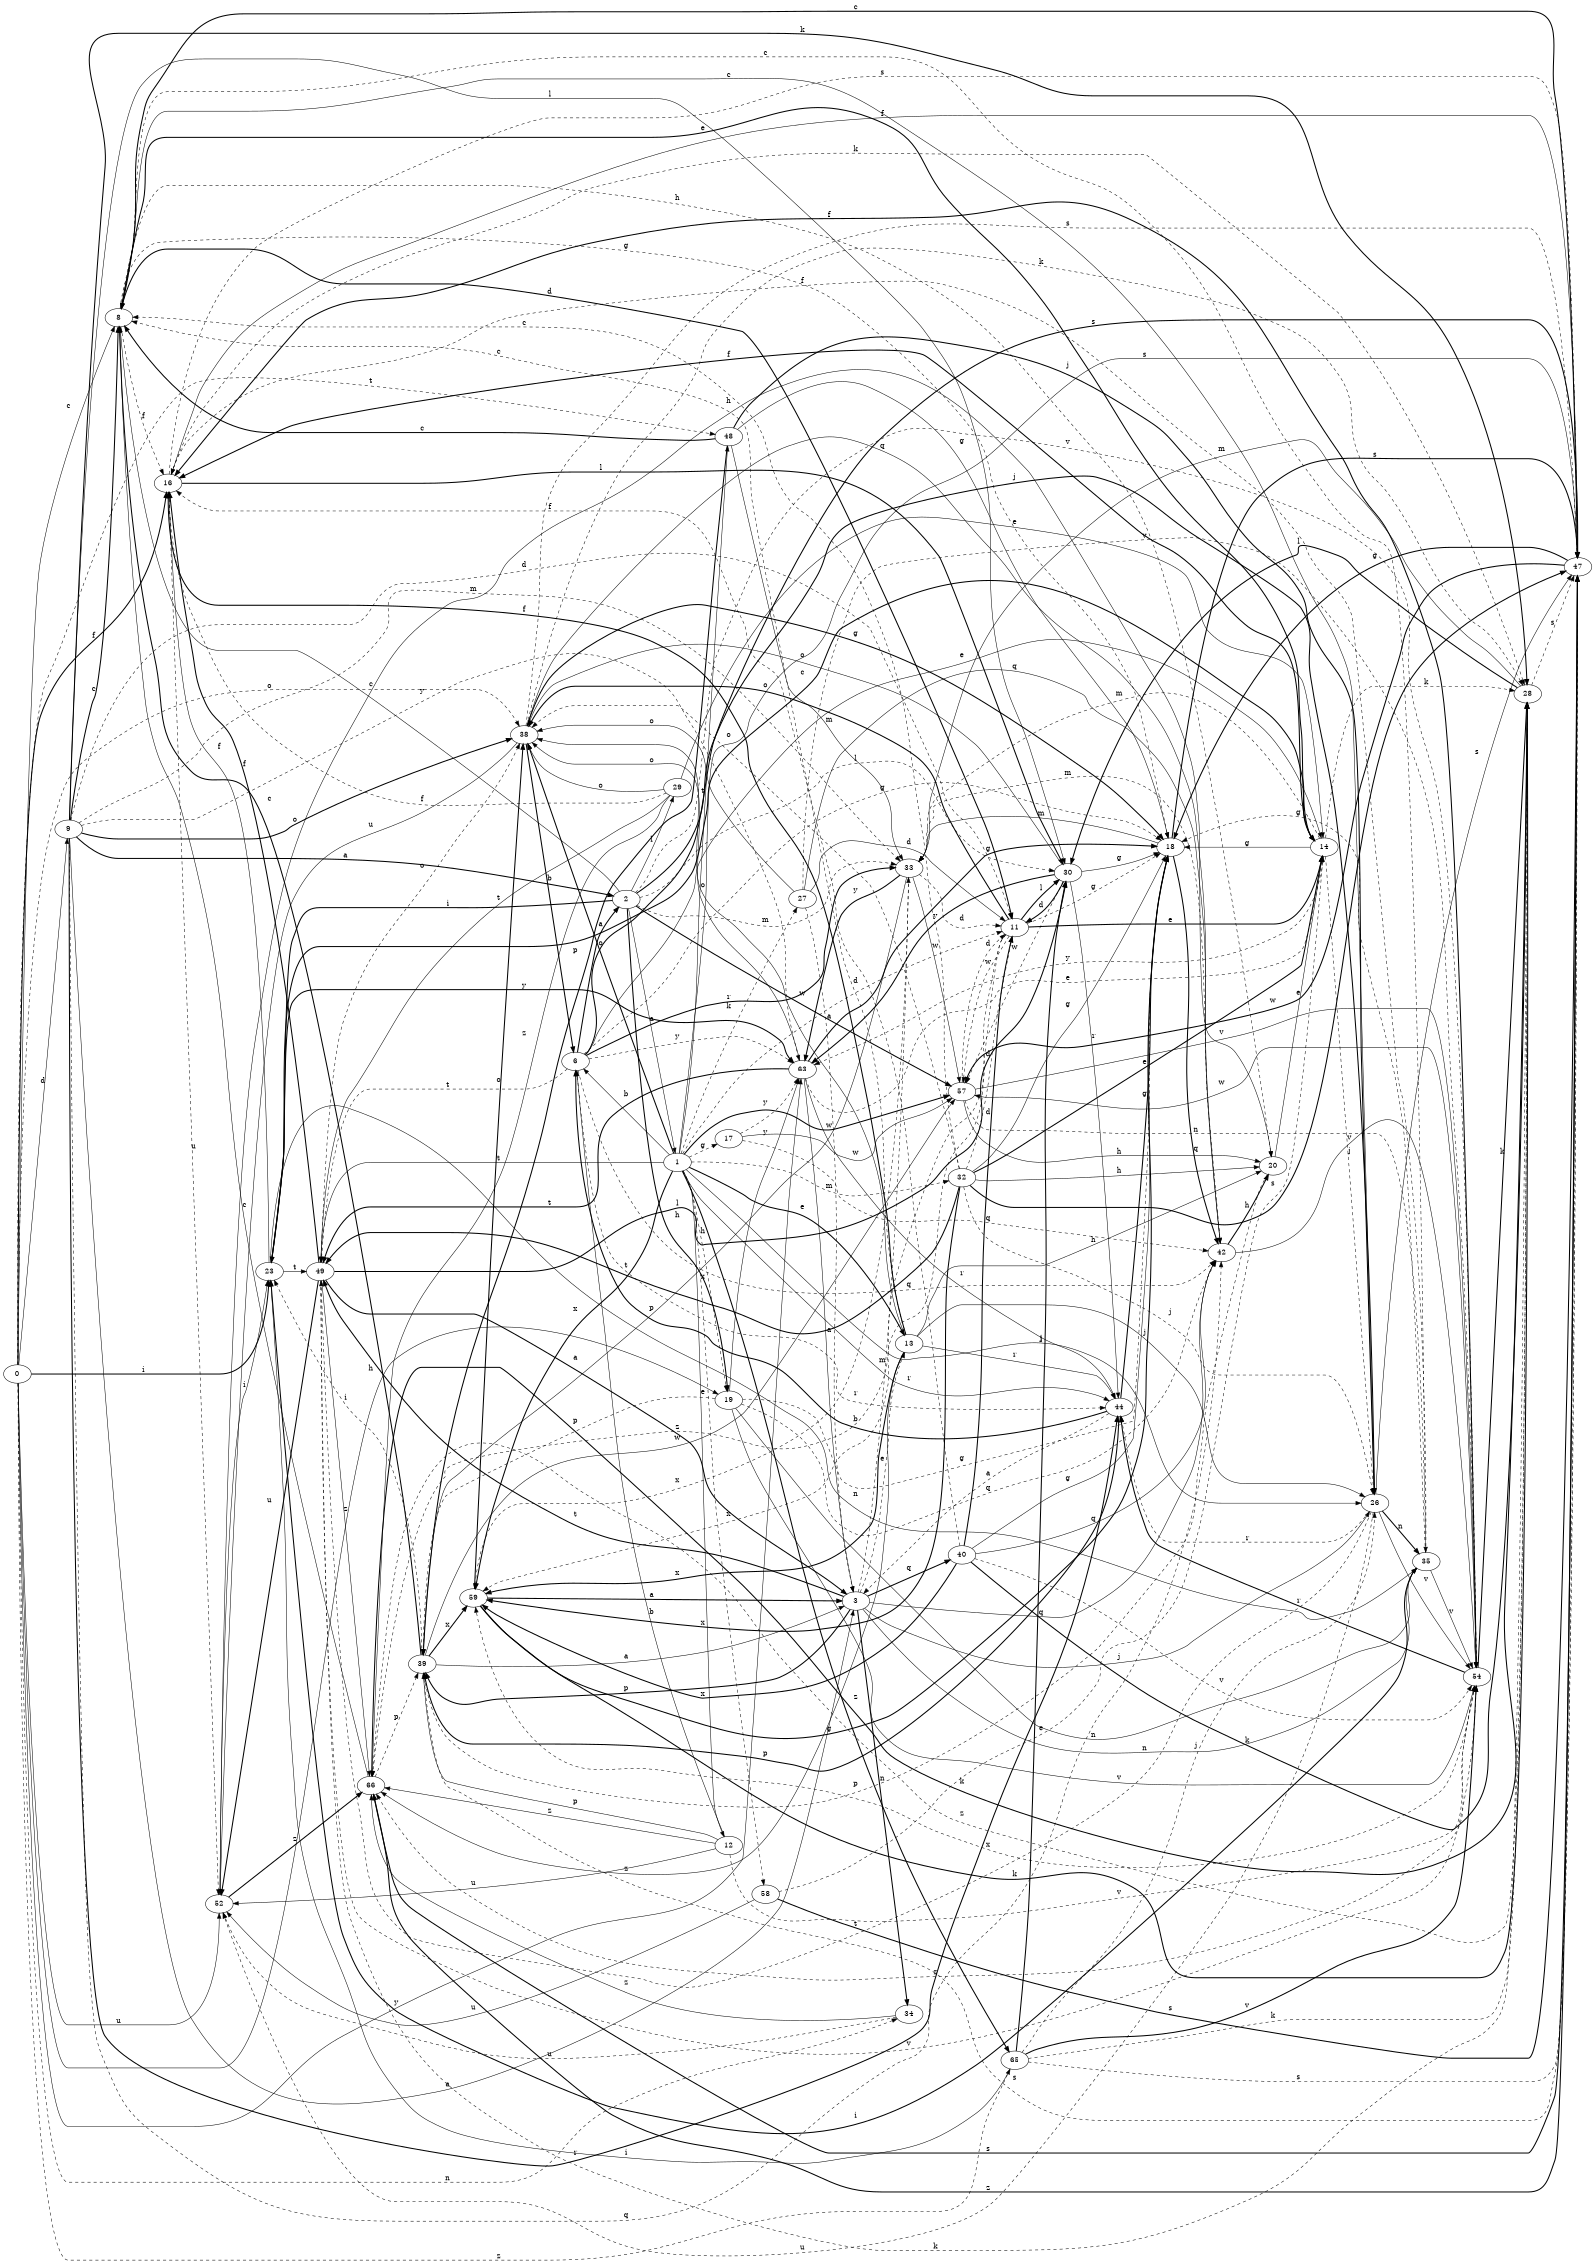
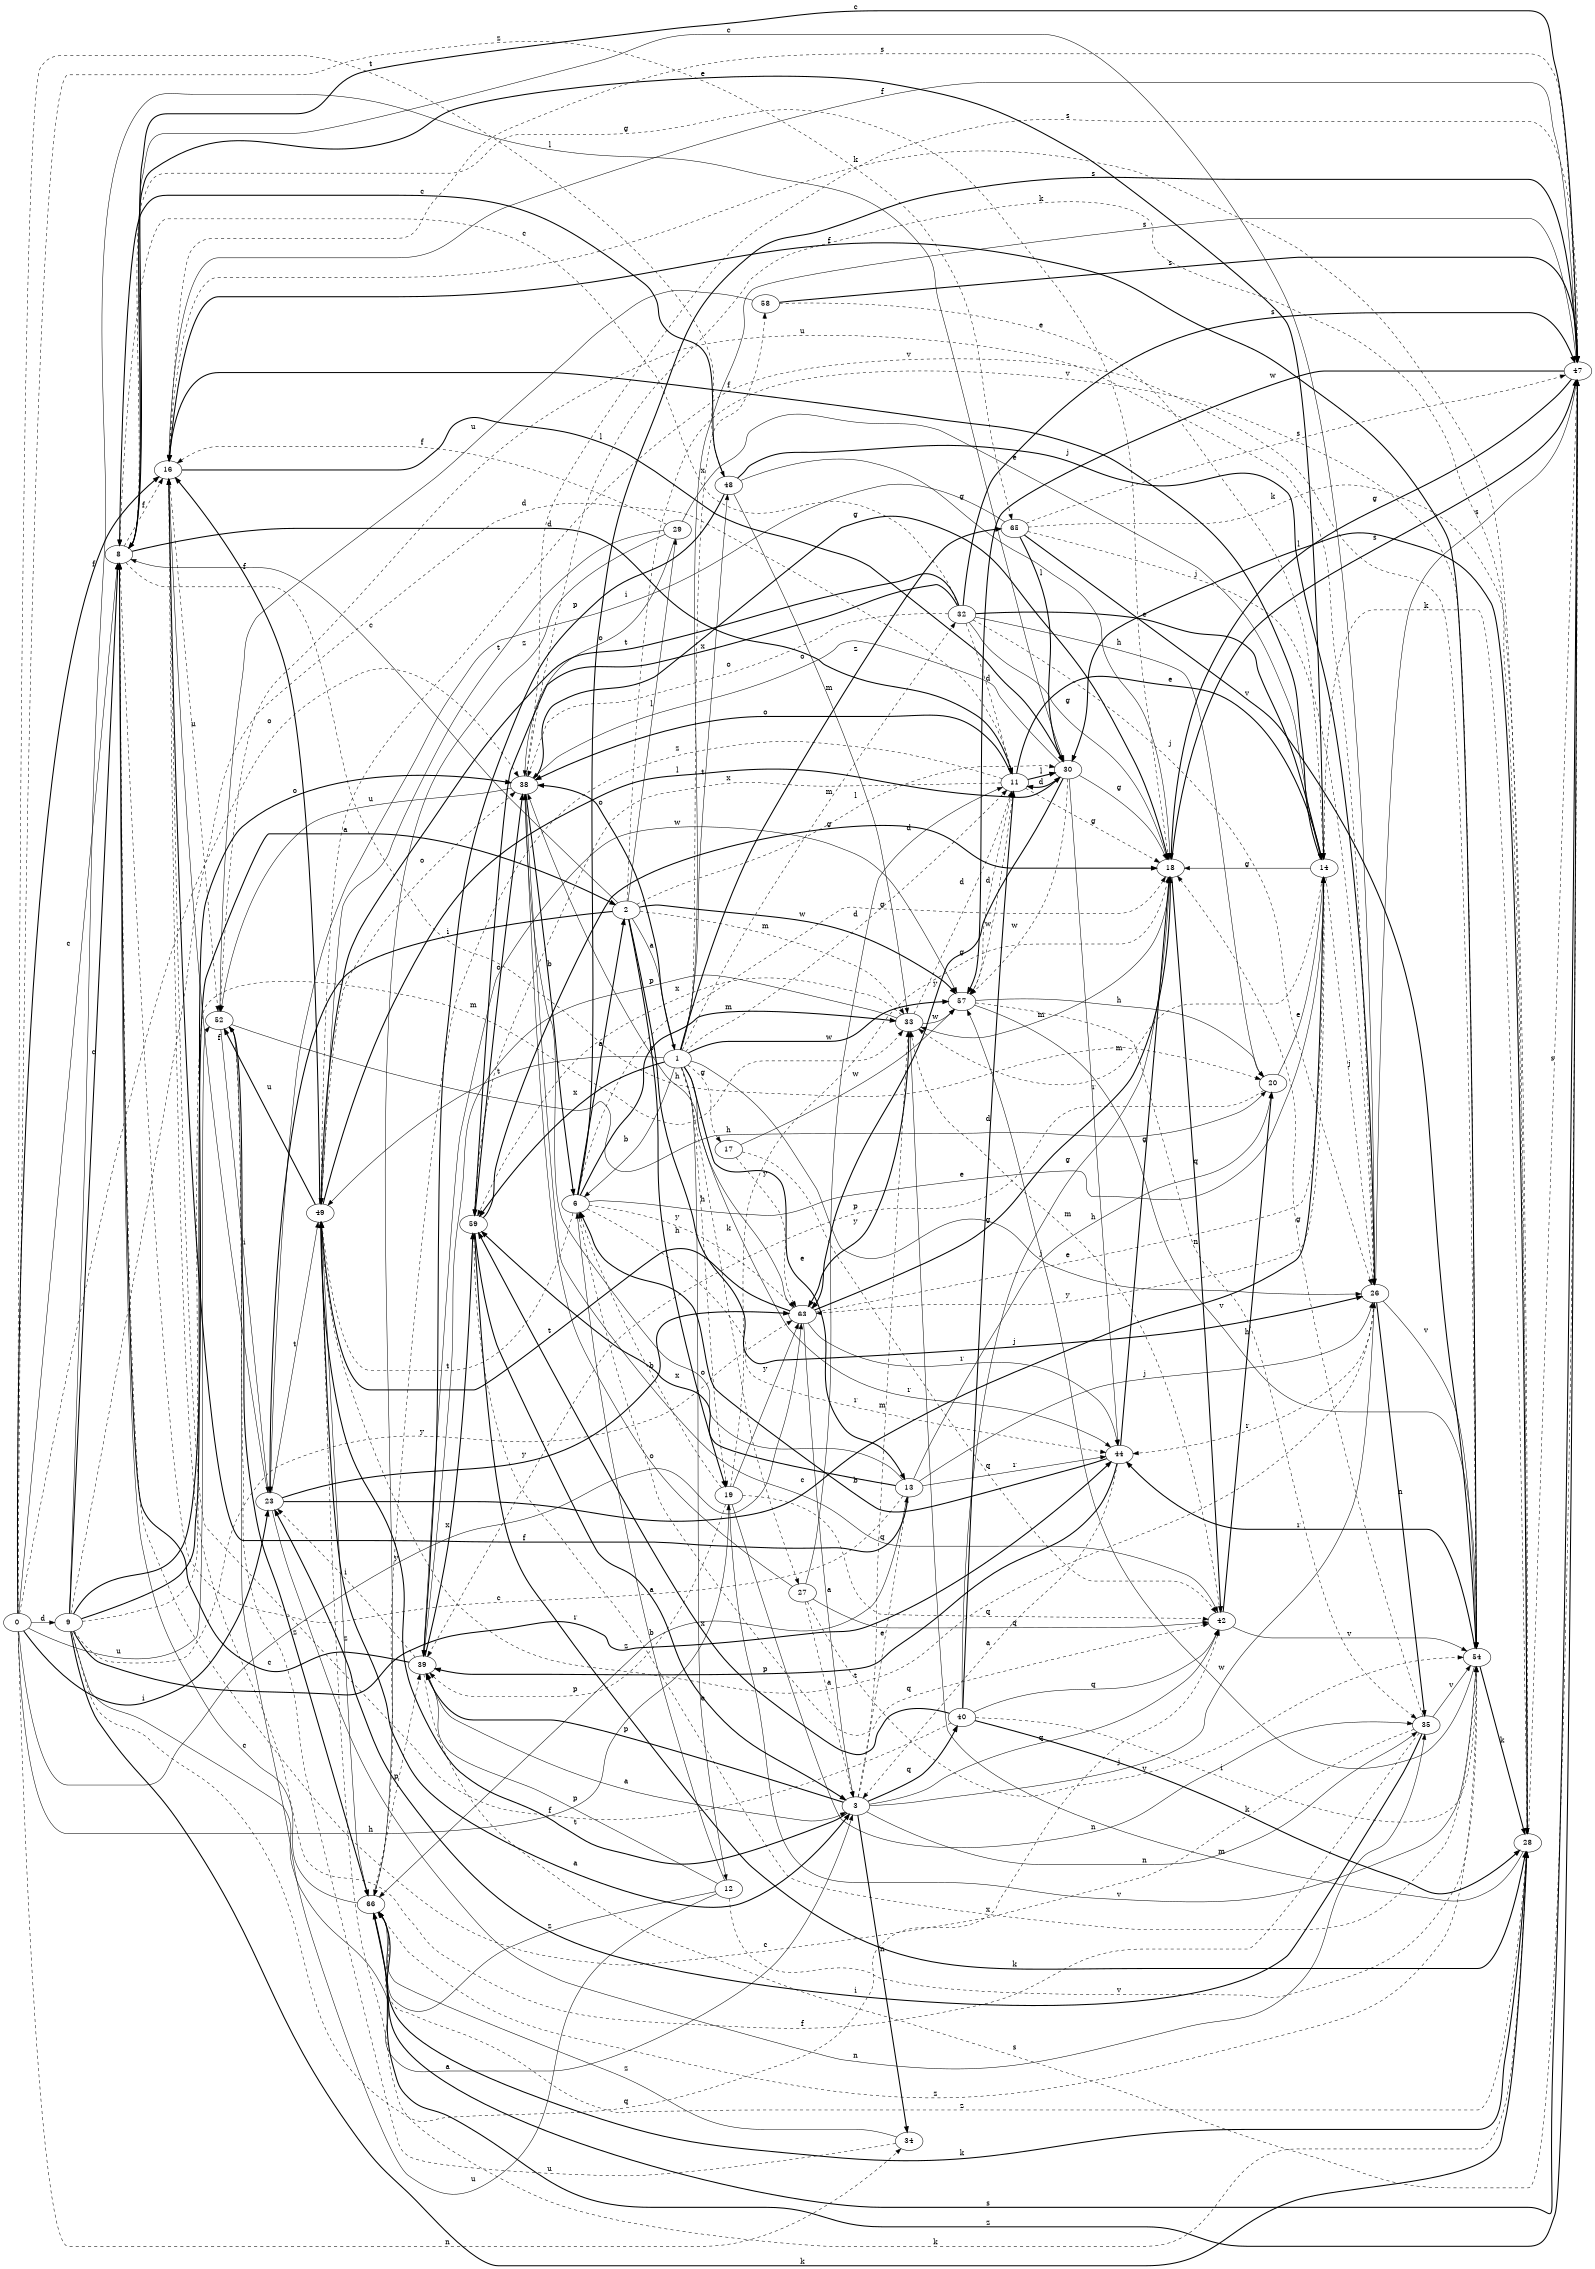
(729, 997) -> (729, 1007)
none -> (642, 1357)
(1222, 1680) -> (1222, 1768)
